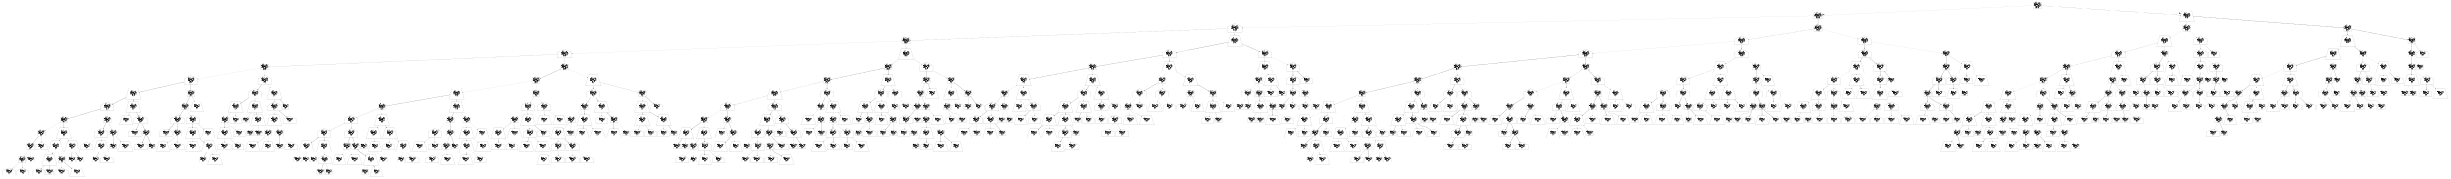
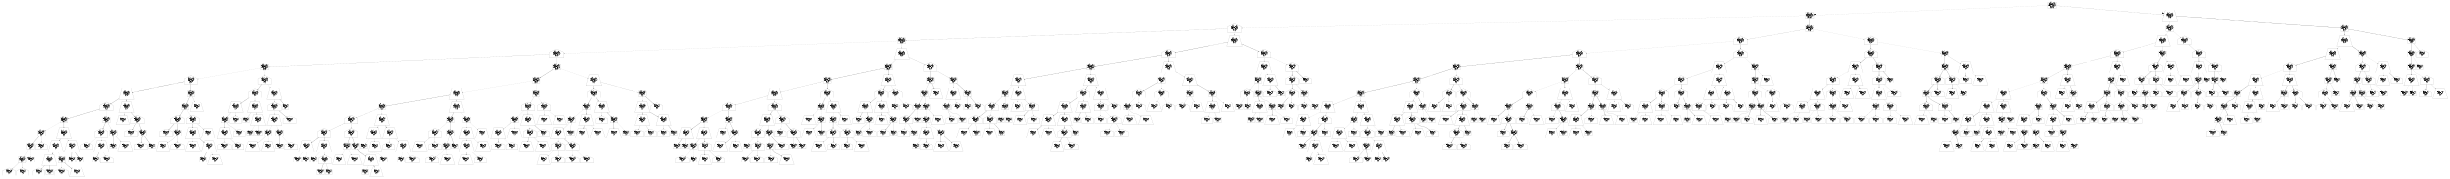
(2214, 54) -> none
